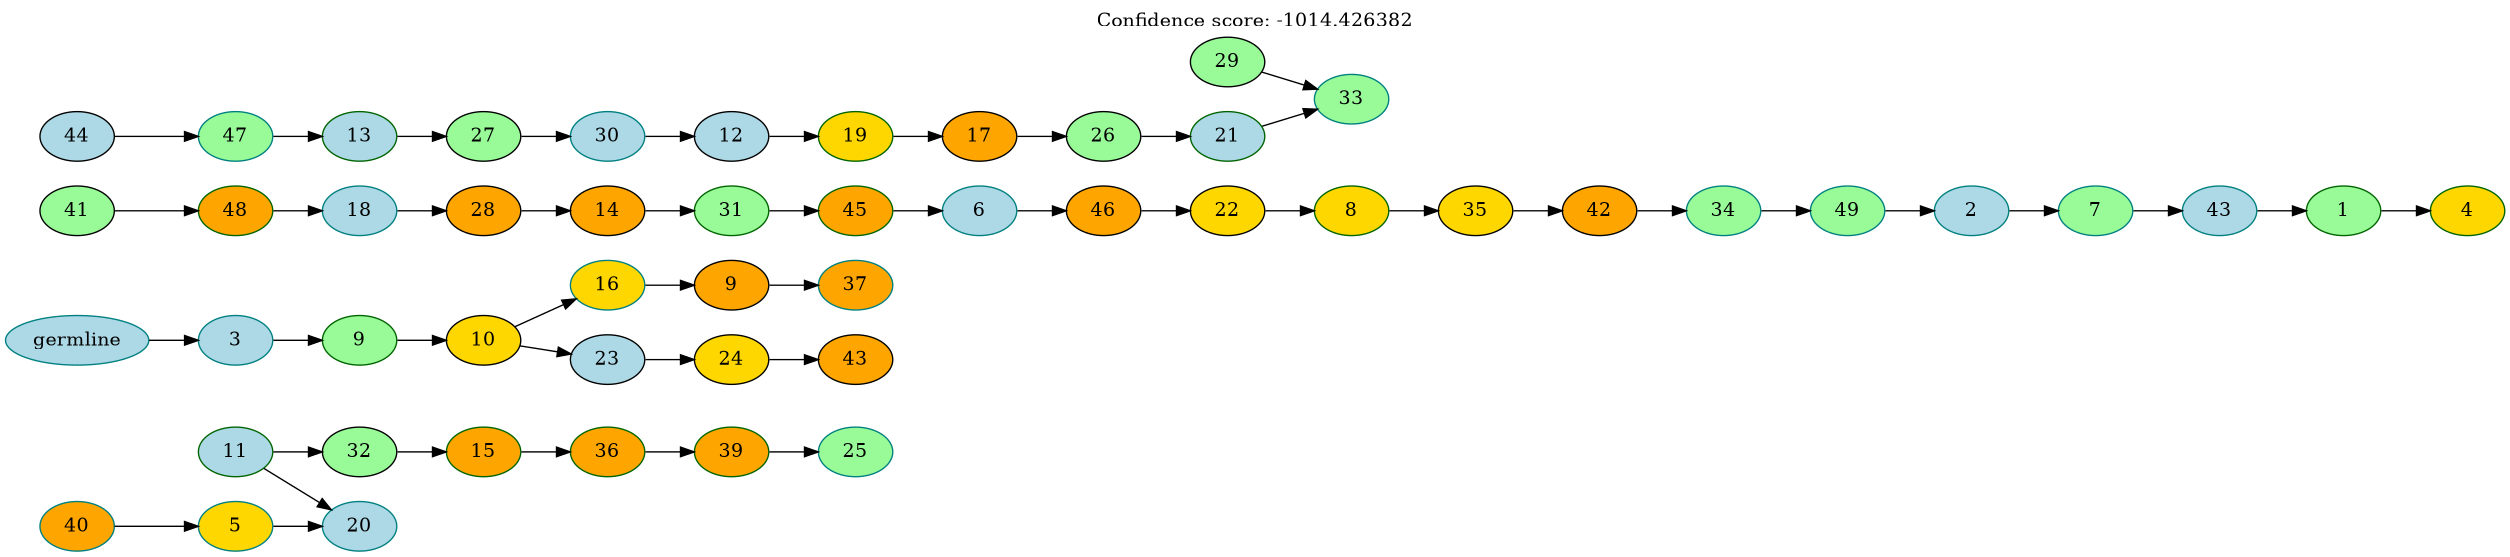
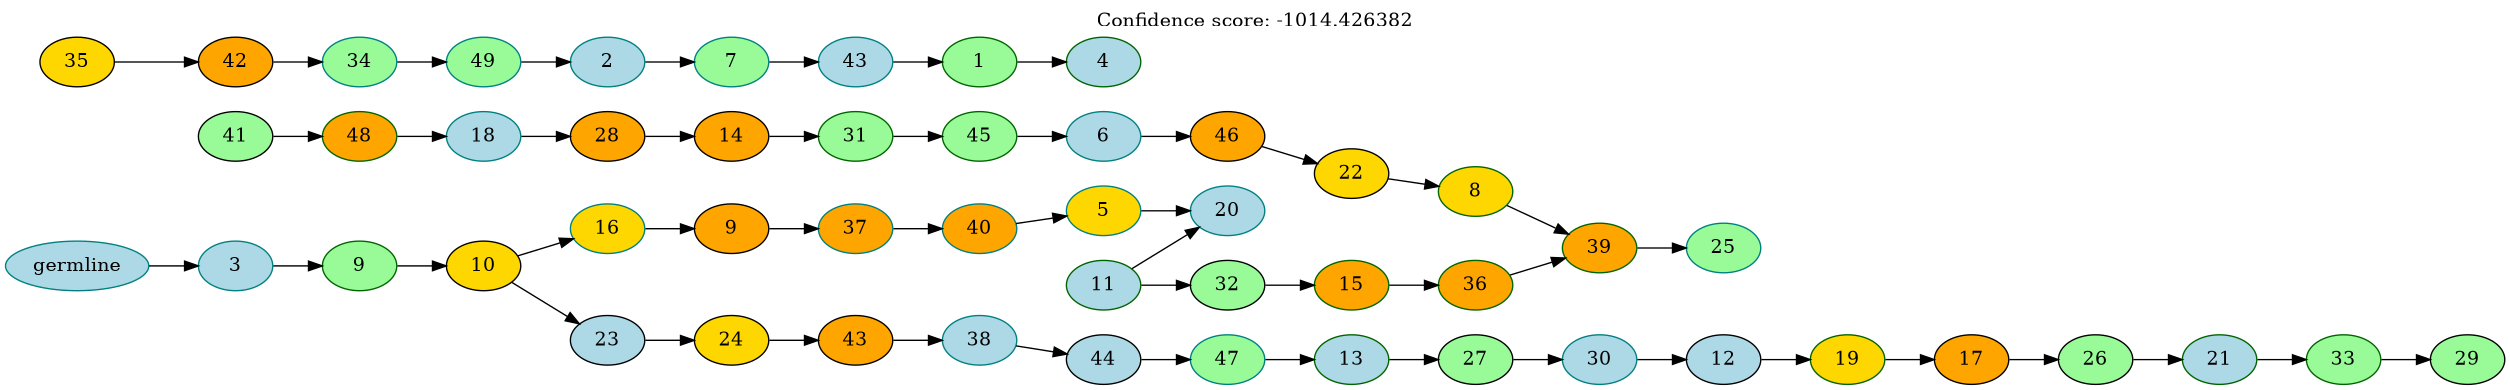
(1283, 79) -> (2399, 360)
(1352, 99) -> (2344, 360)
(856, 211) -> (980, 136)
(1407, 211) -> (1531, 217)
(2468, 211) -> (1104, 62)
none -> (911, 229)
none -> (980, 340)
